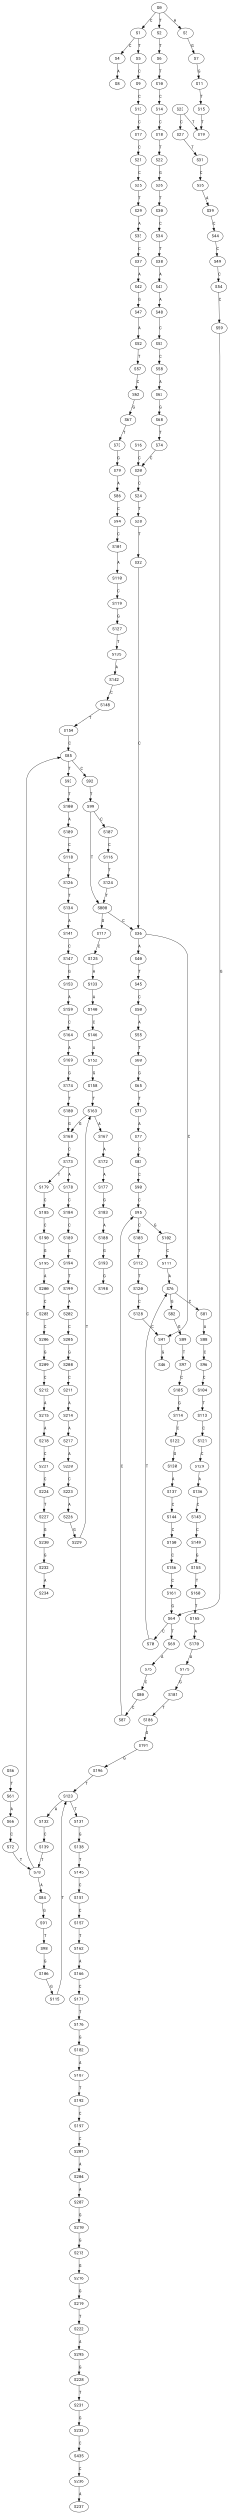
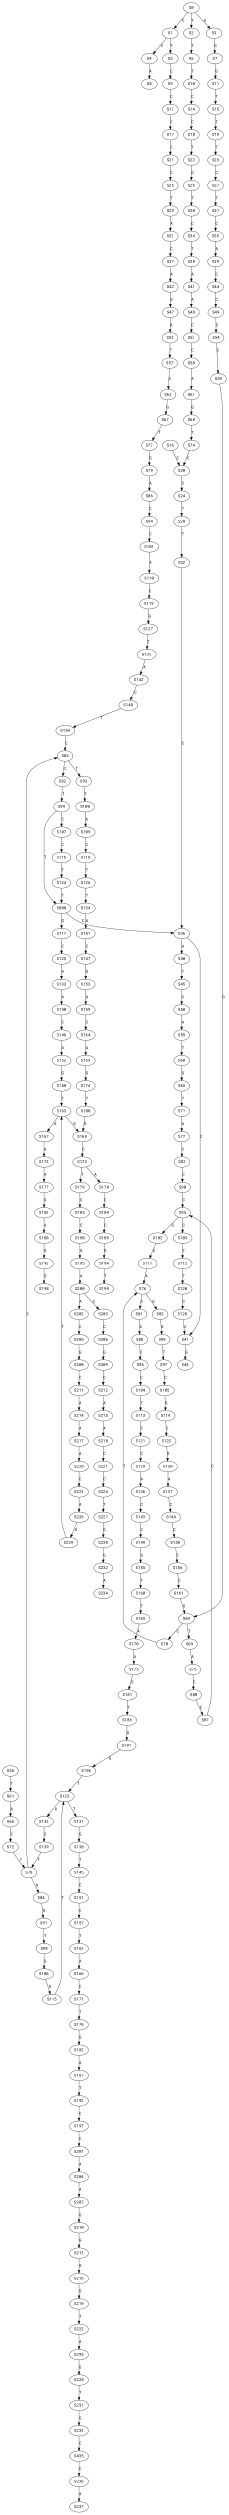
(190, 121) -> (216, 146)
(68, 1300) -> (80, 1300)
